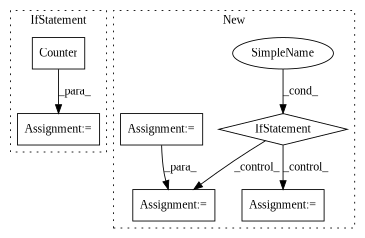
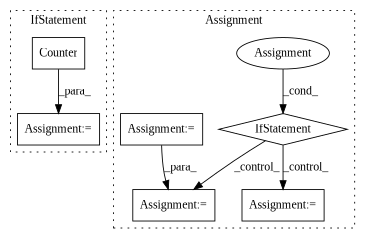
(234, 21) -> (234, 21)
(283, 53) -> (283, 53)
